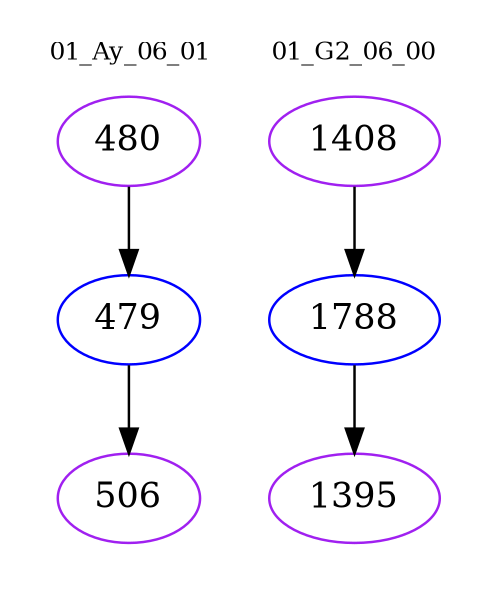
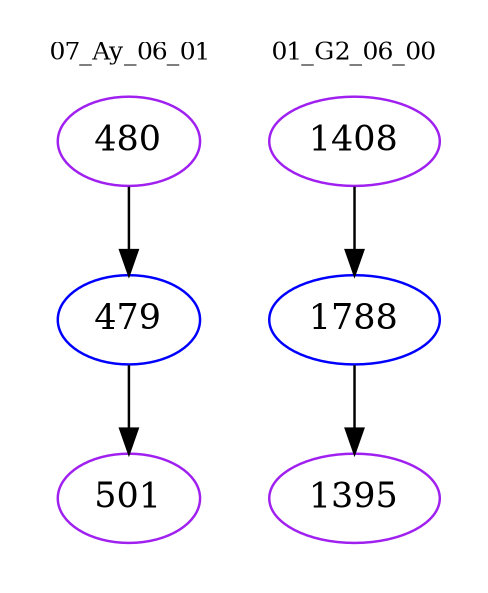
(130, 53) -> (130, 53)
(129, 498) -> (129, 498)
